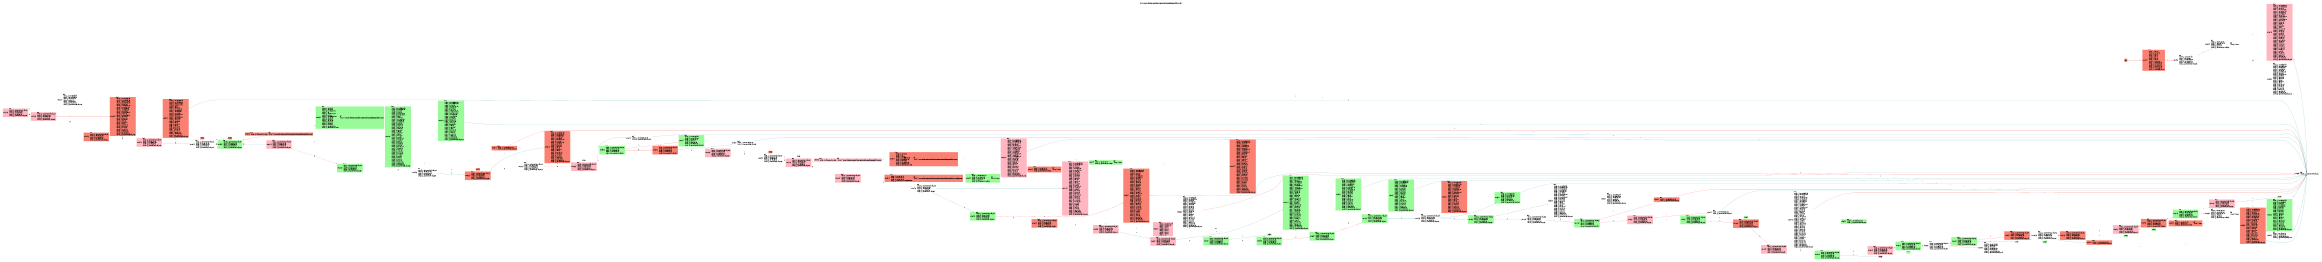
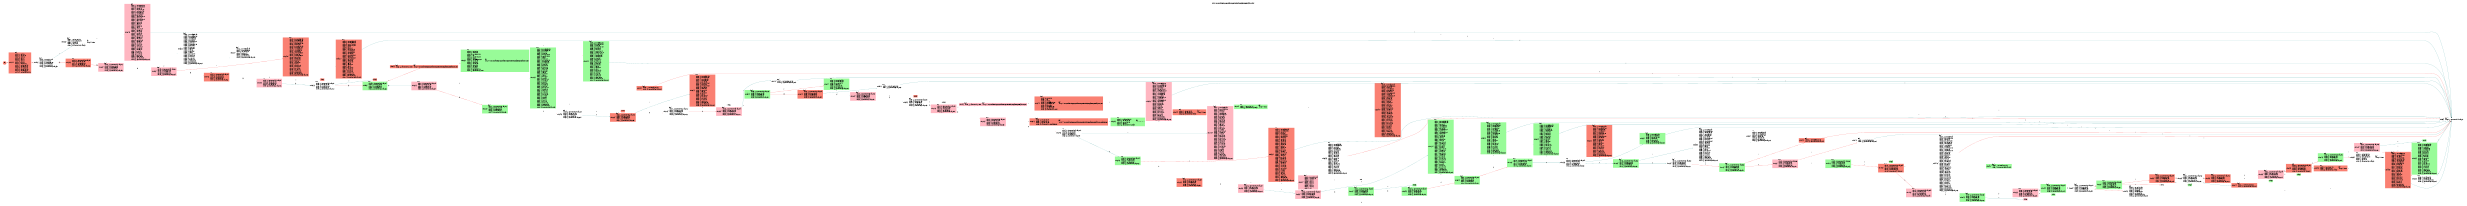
none -> (78, 63)
